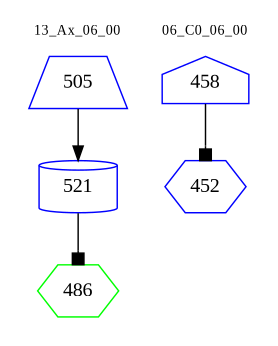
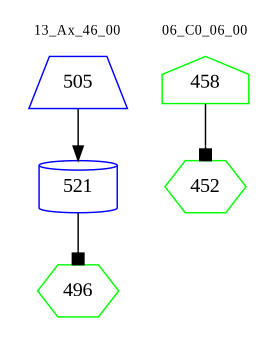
(78, 31) -> (78, 31)
(206, 82) -> (206, 82)
(206, 187) -> (206, 187)
(78, 291) -> (78, 291)
